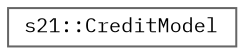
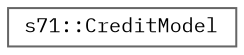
(122, 27) -> (122, 27)
